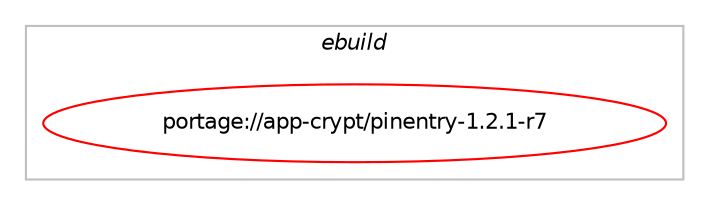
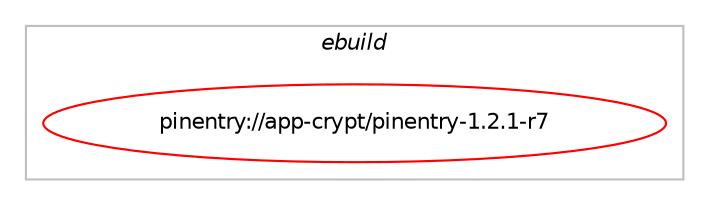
(355, 123) -> (355, 123)
